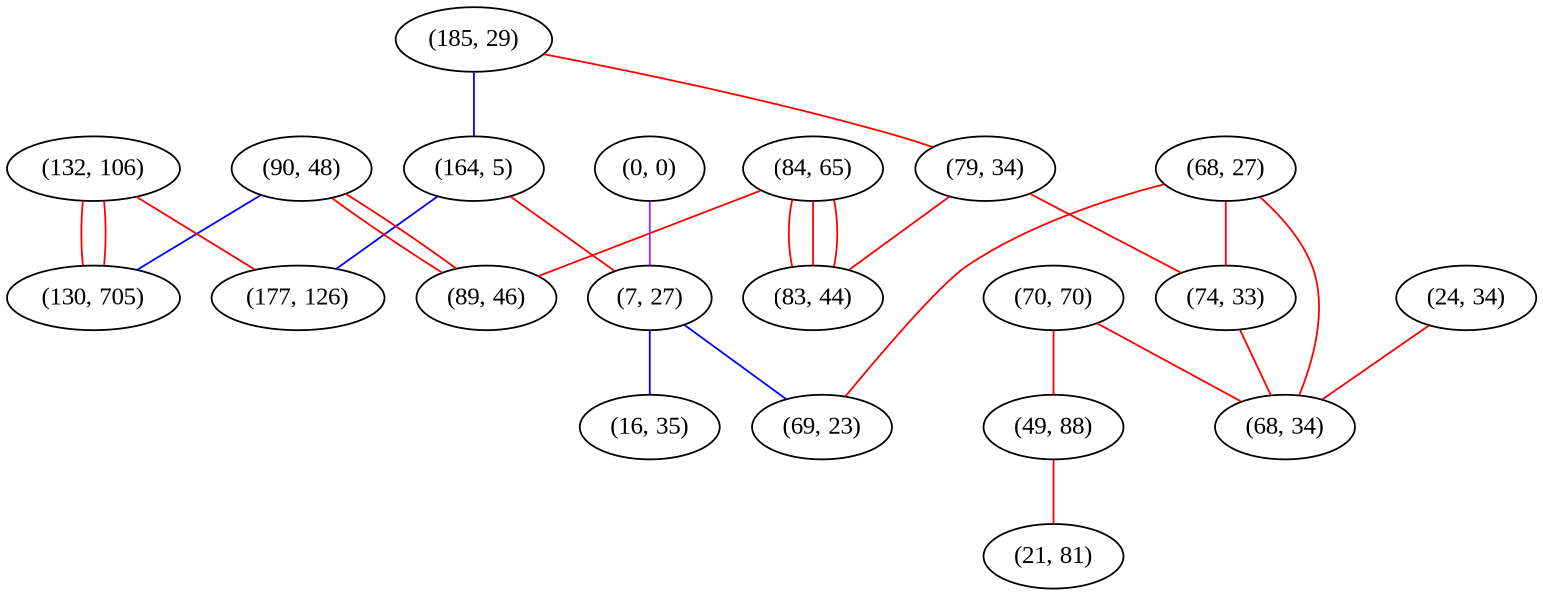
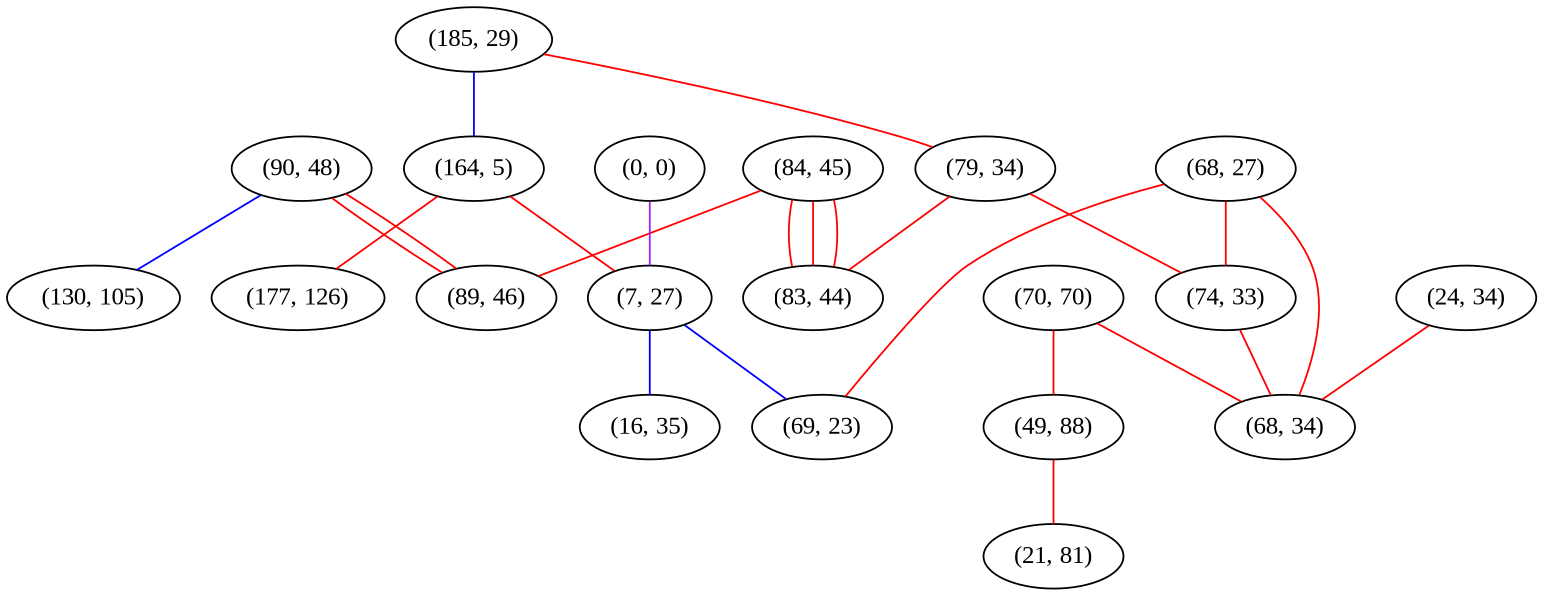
(93, 169) -> none
(813, 169) -> (813, 169)
(374, 242) -> (374, 242)
(93, 298) -> (93, 298)
